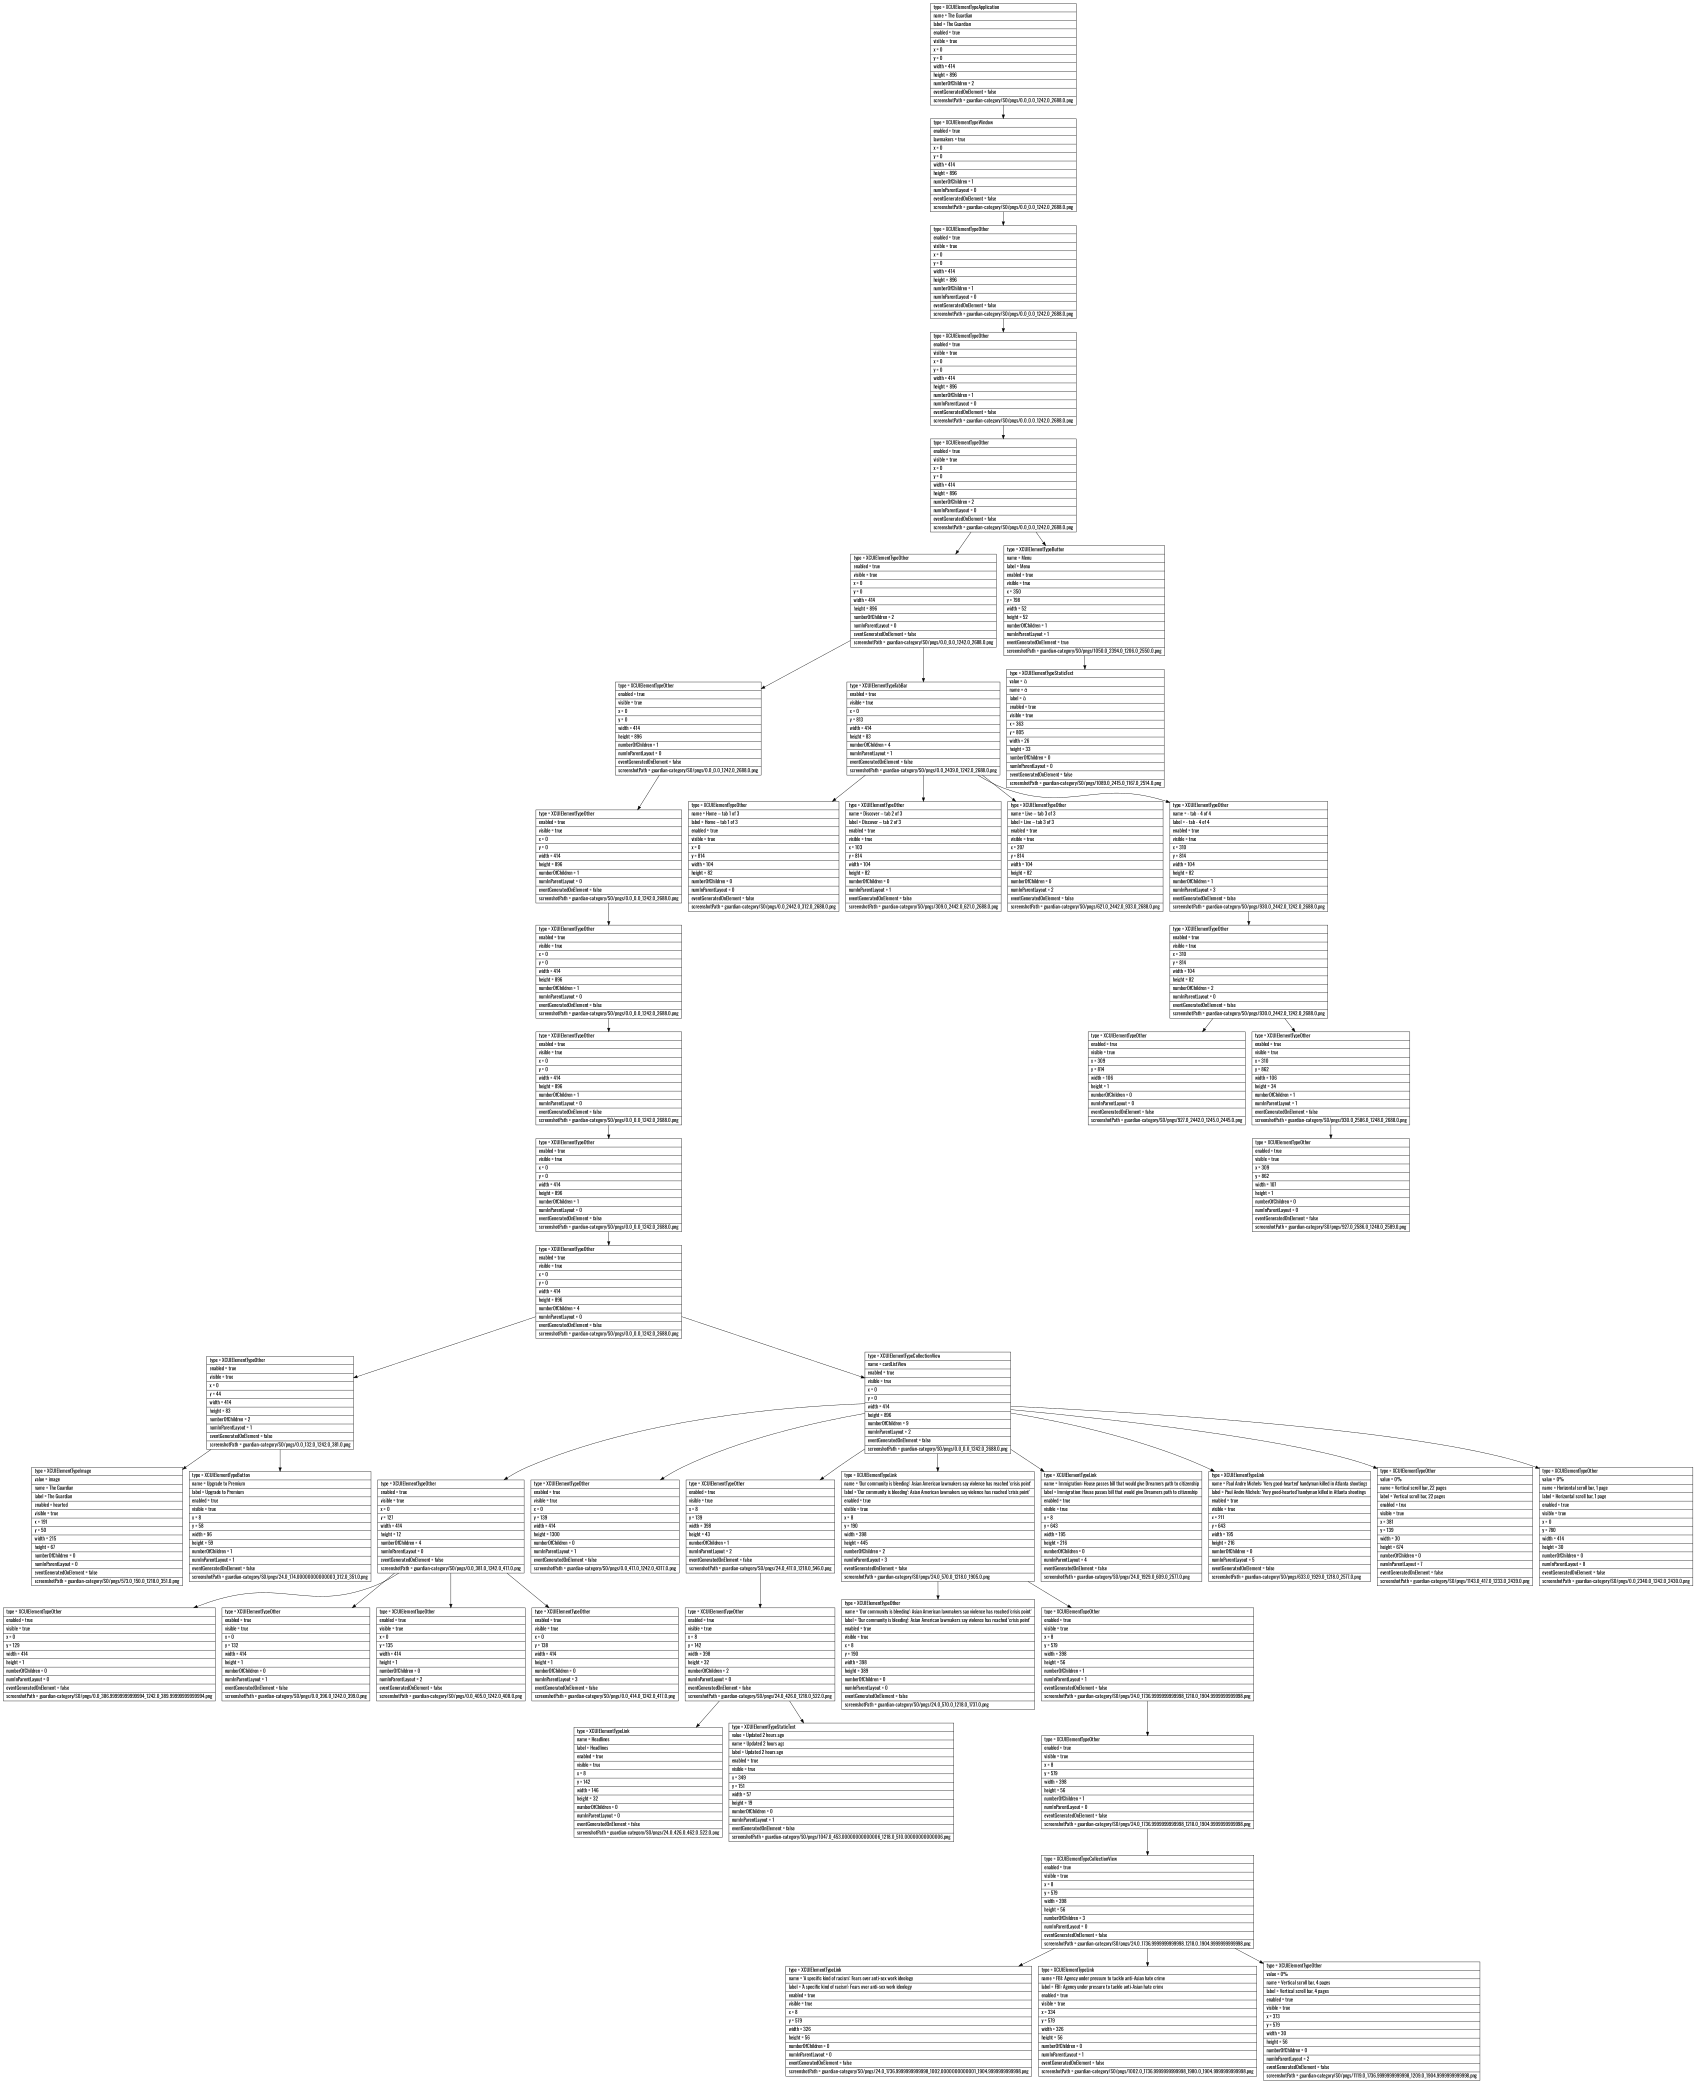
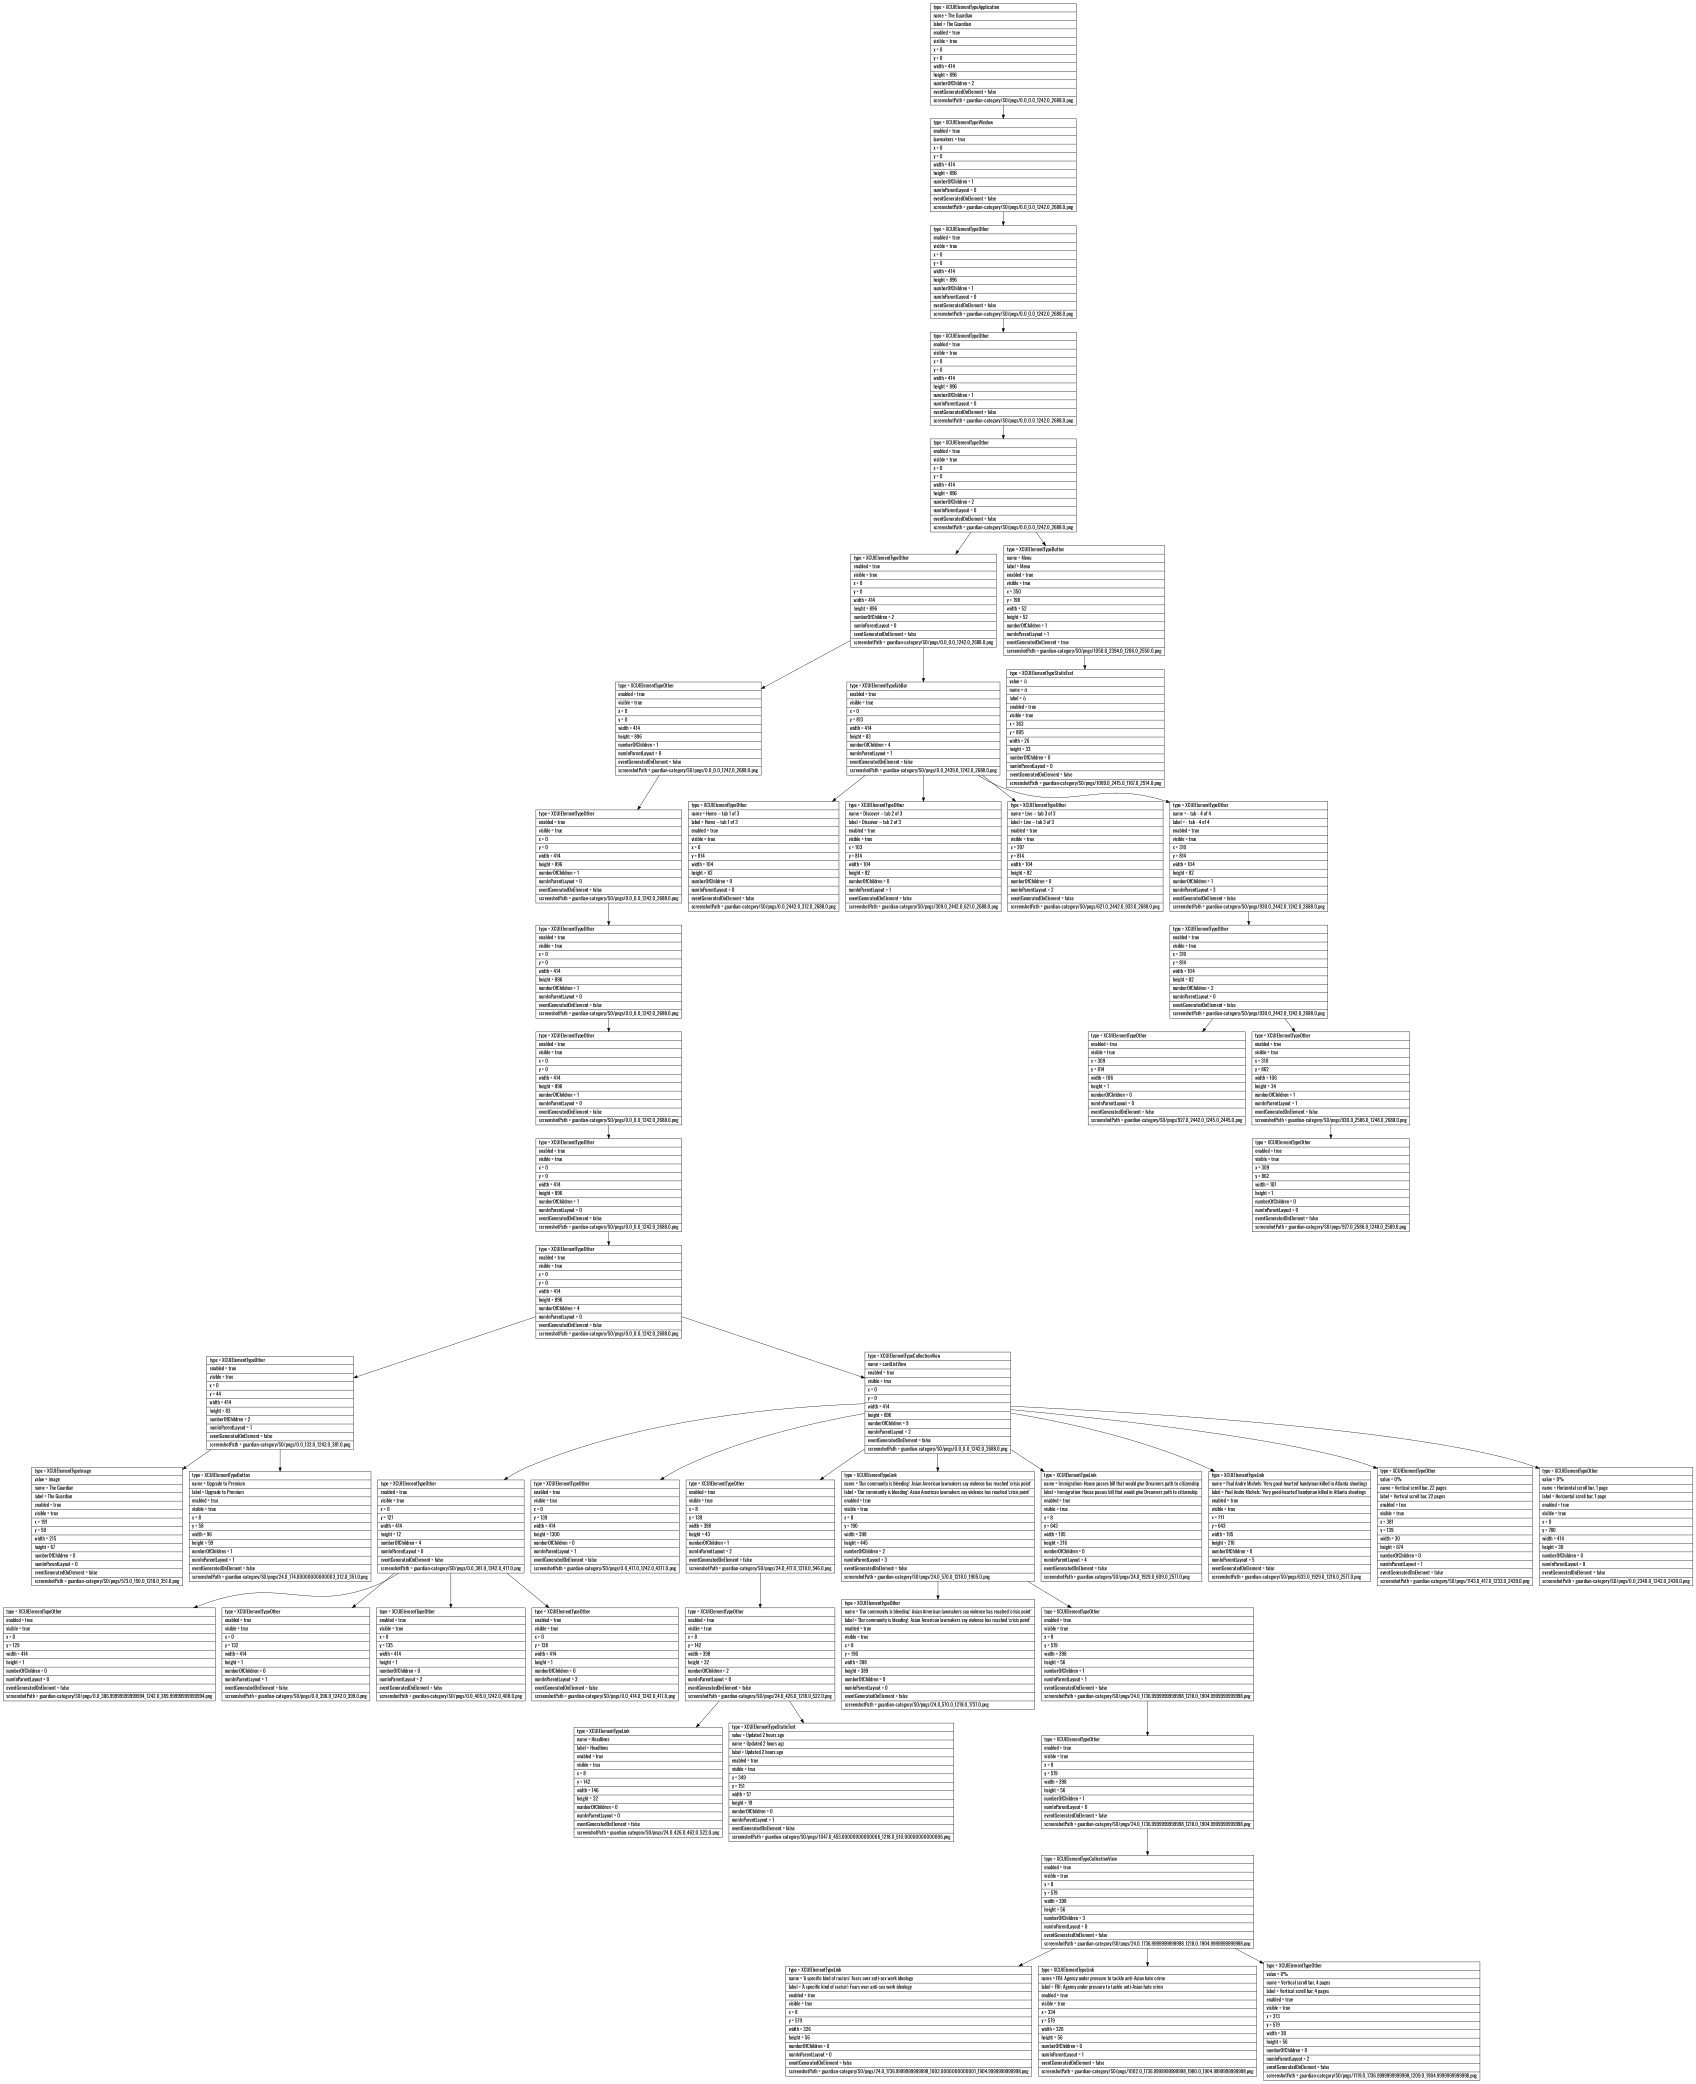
(51, 1505) -> (48, 1505)
